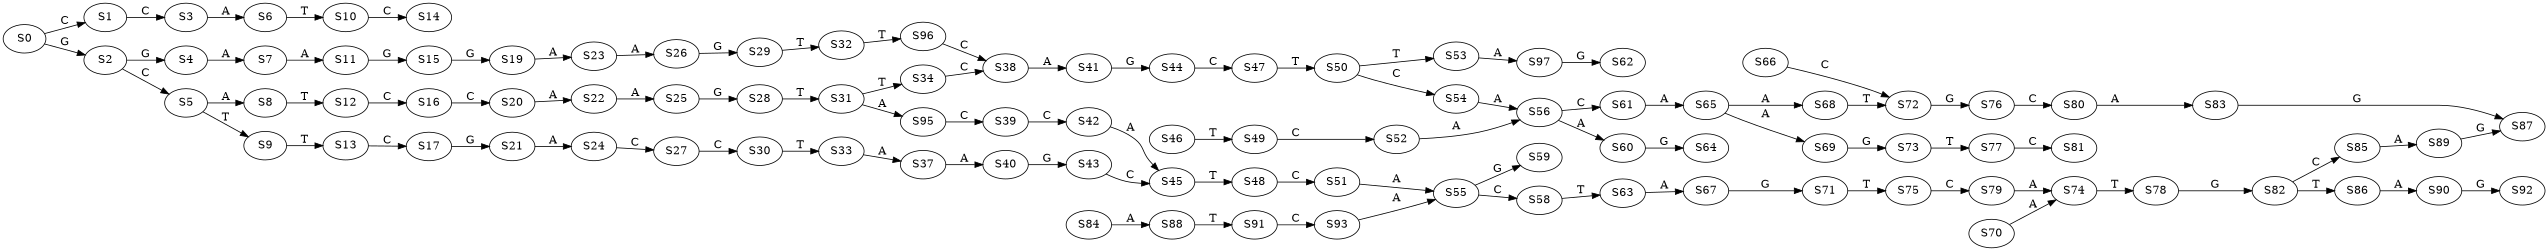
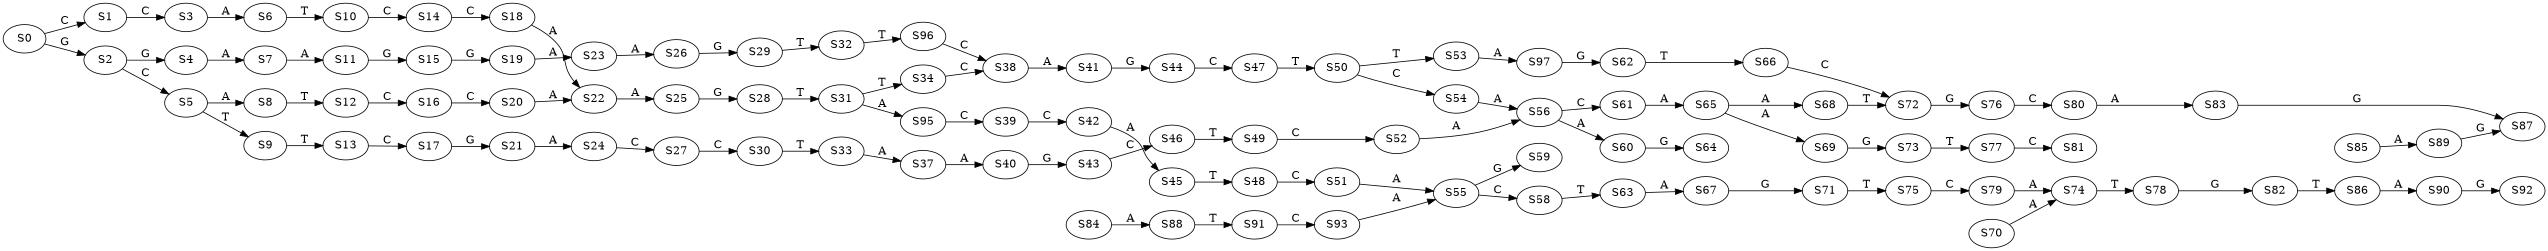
none -> (512, 17)
none -> (1690, 63)
(2312, 171) -> none
(1123, 181) -> (1127, 154)
